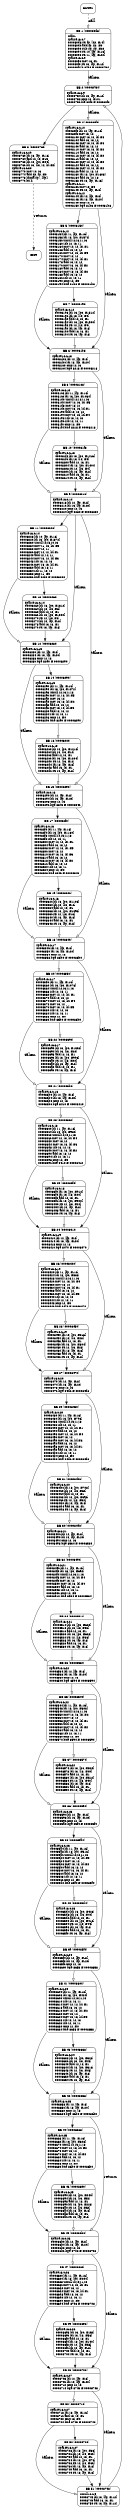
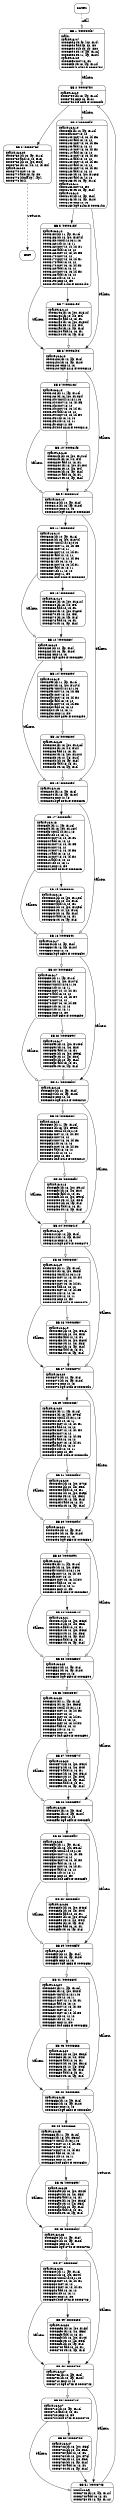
(75, 578) -> none
